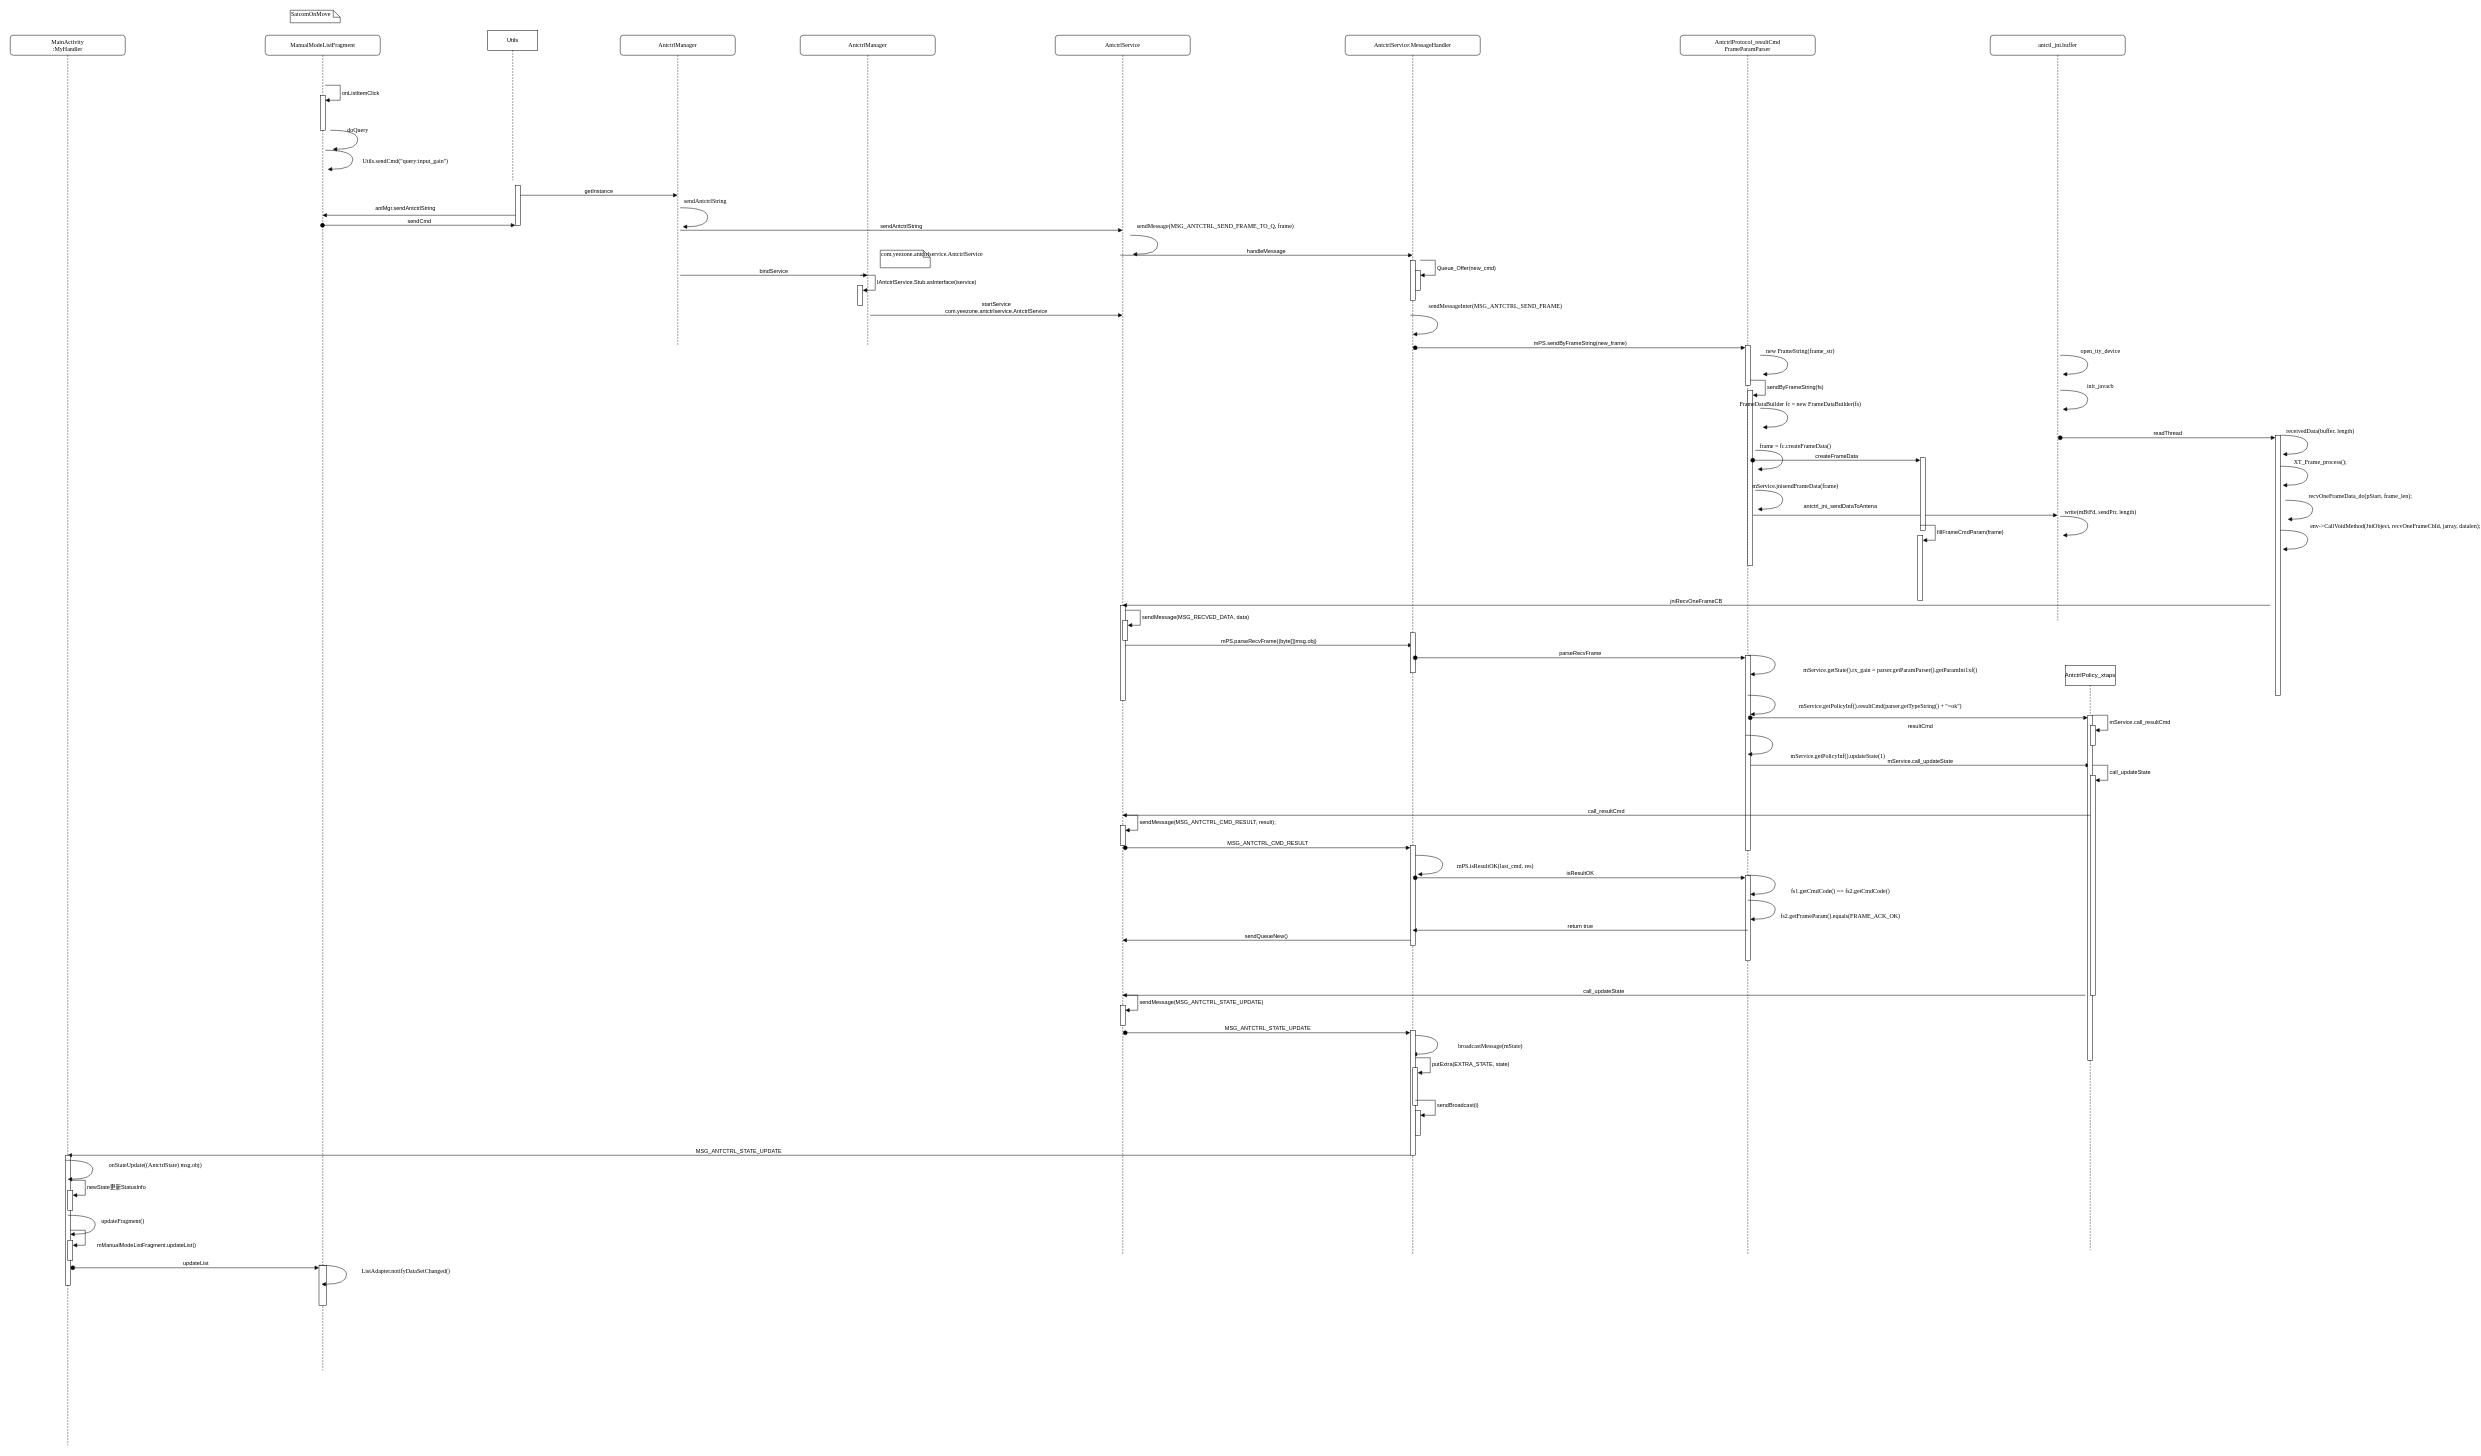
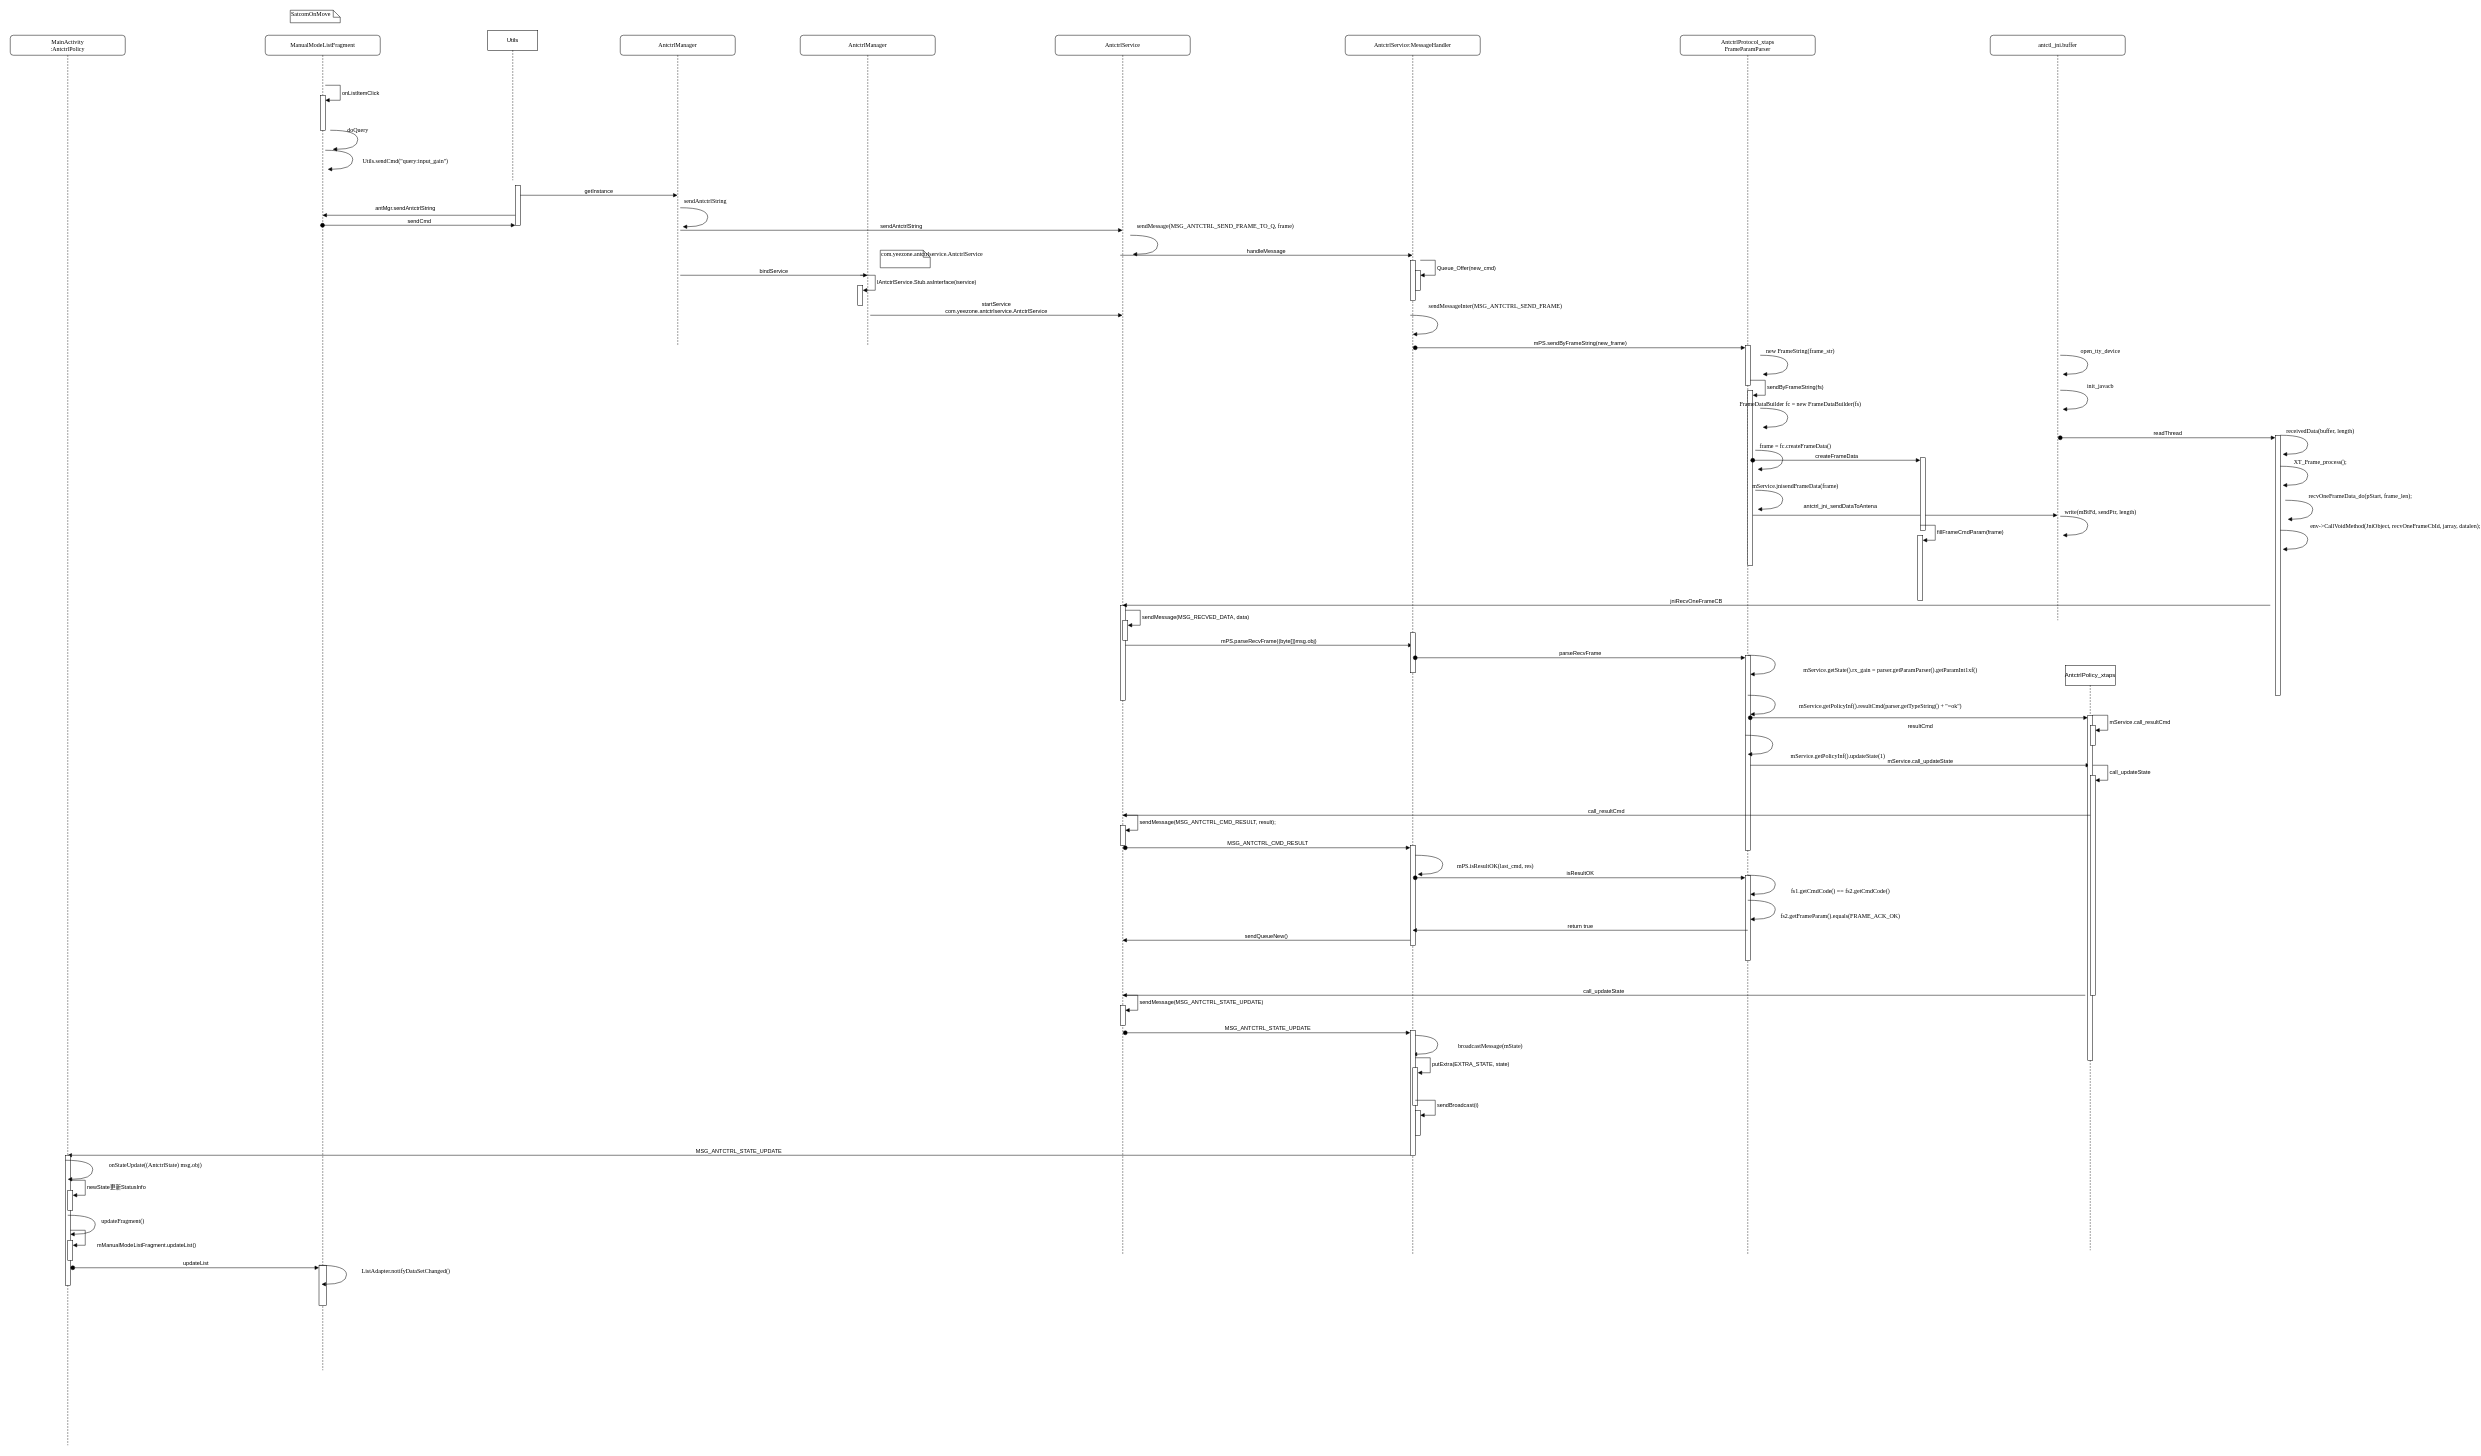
(68, 45) -> (68, 45)
(1748, 45) -> (1748, 45)
